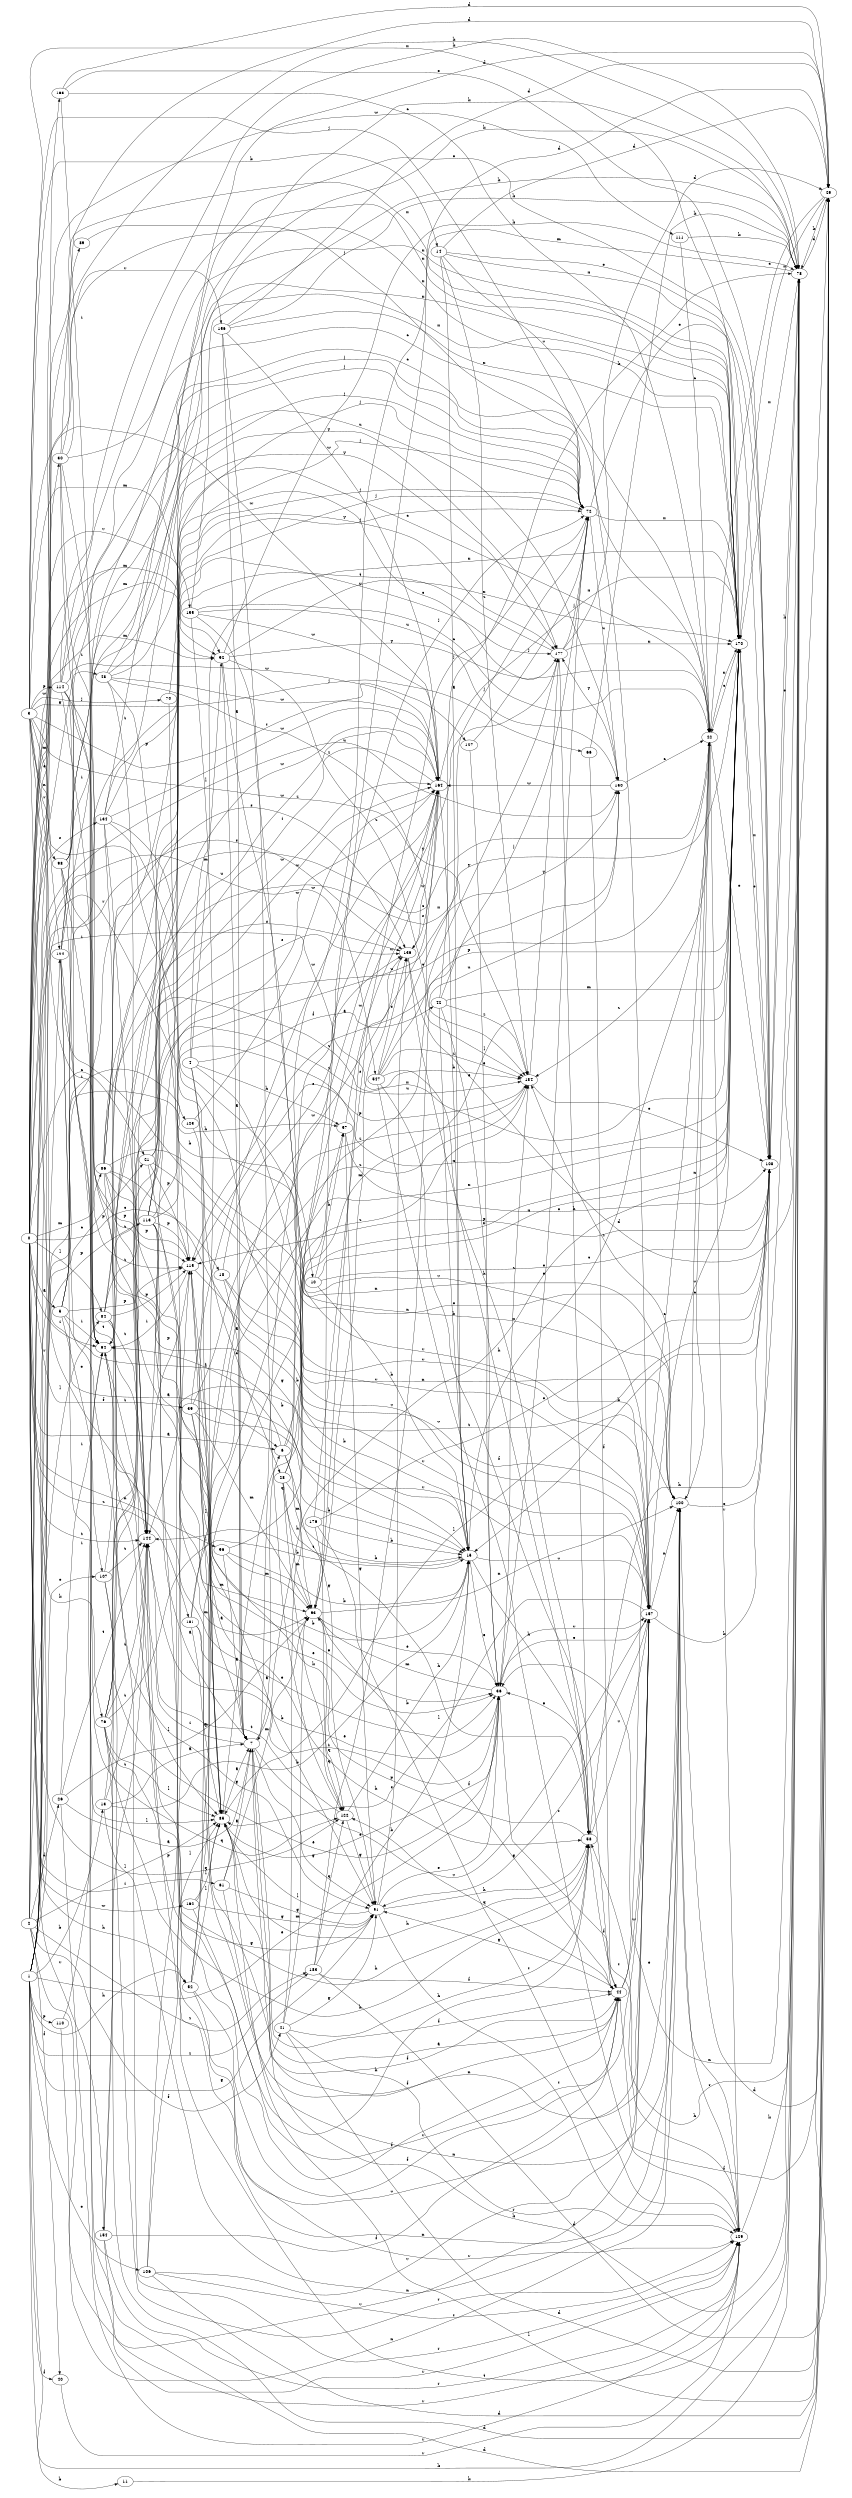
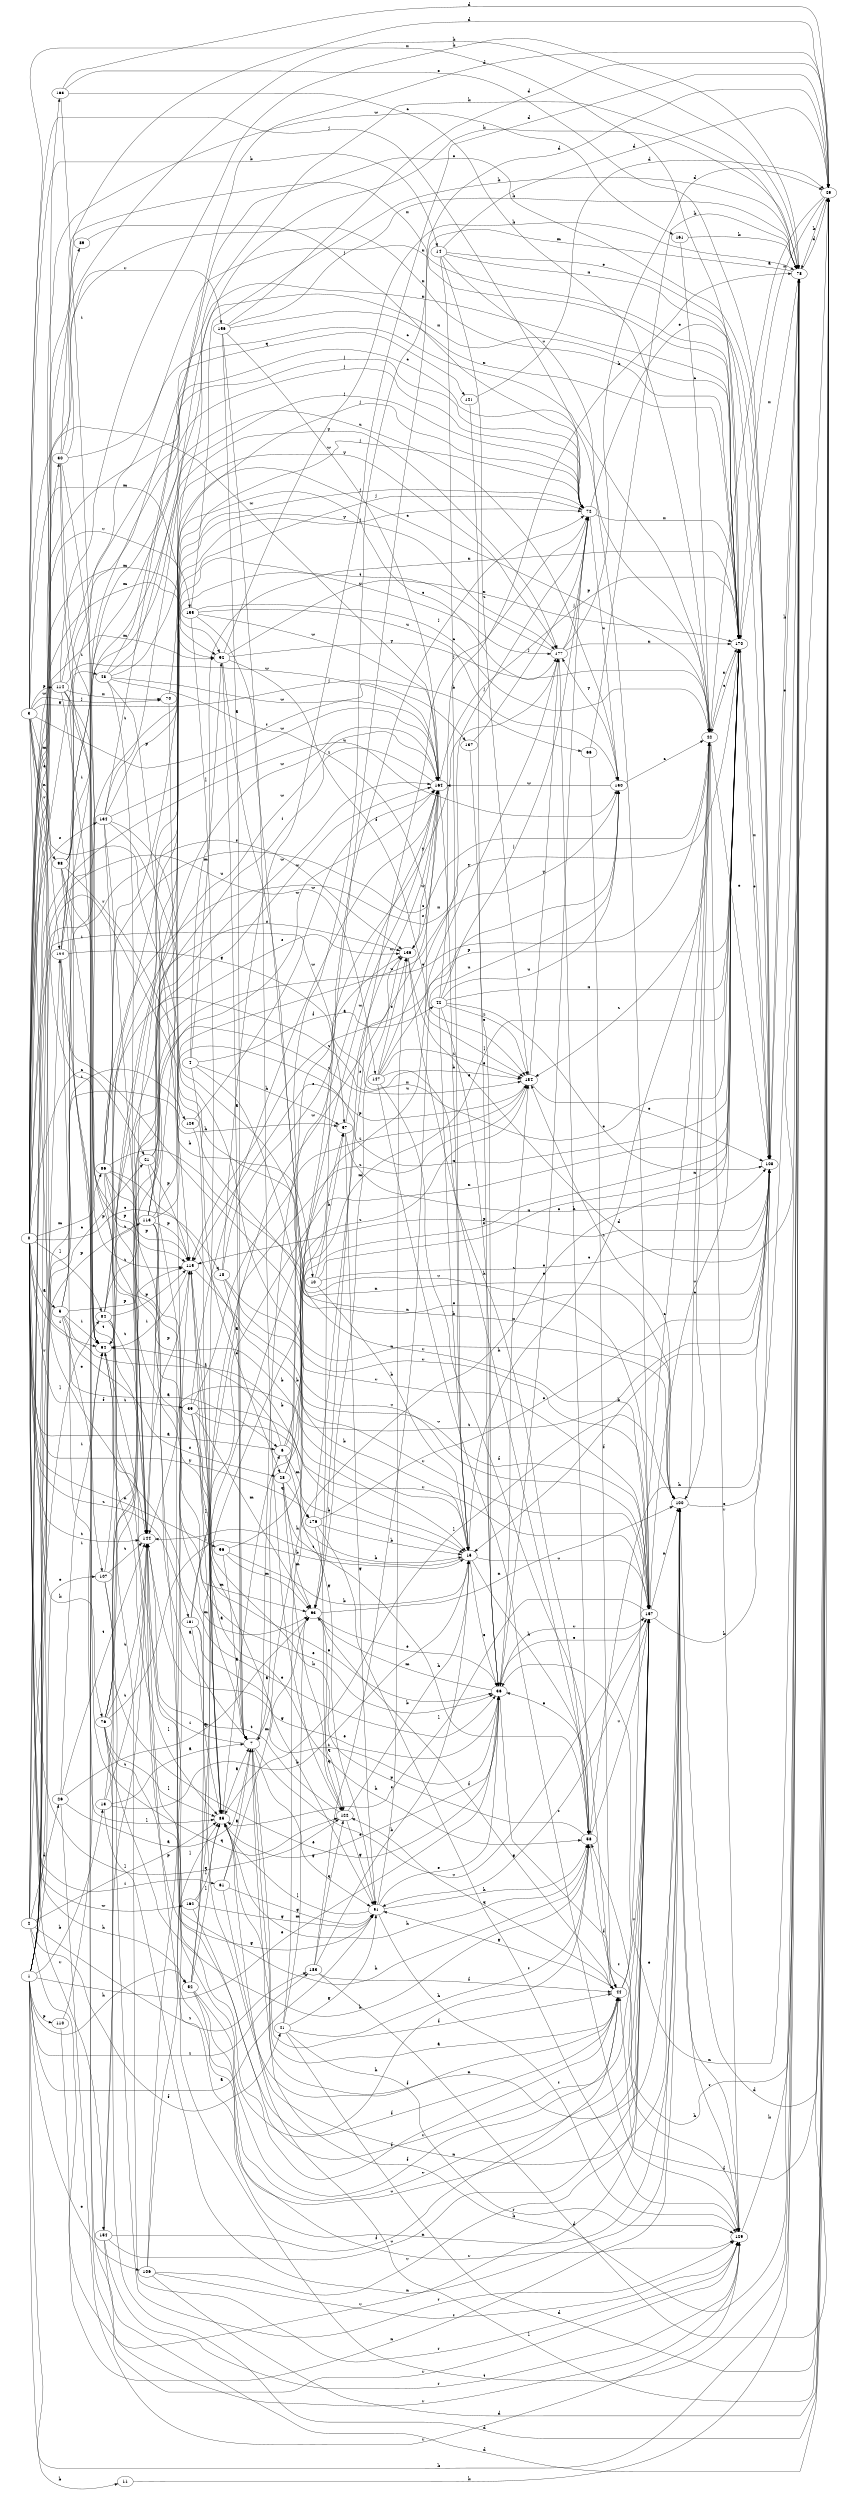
(680, 238) -> (680, 238)
(412, 244) -> (110, 698)
(770, 264) -> (770, 264)
none -> (469, 400)
none -> (365, 472)
(589, 591) -> (589, 591)
(454, 688) -> (454, 688)
(469, 745) -> (469, 745)
(348, 805) -> none
(376, 820) -> (376, 820)
(128, 902) -> (147, 1423)
none -> (578, 948)
(589, 987) -> (589, 987)
(376, 1079) -> (376, 1079)
none -> (591, 1113)
(282, 1381) -> (282, 1381)
(401, 1382) -> (292, 1261)
none -> (78, 1458)
(110, 1485) -> (256, 972)
(298, 1519) -> (298, 1480)
(263, 1607) -> none
(282, 1718) -> (282, 1718)
(634, 1919) -> (634, 1919)
(254, 1982) -> (215, 2006)
(222, 2080) -> (222, 2080)
none -> (542, 2130)
none -> (602, 2147)
(60, 2380) -> none
